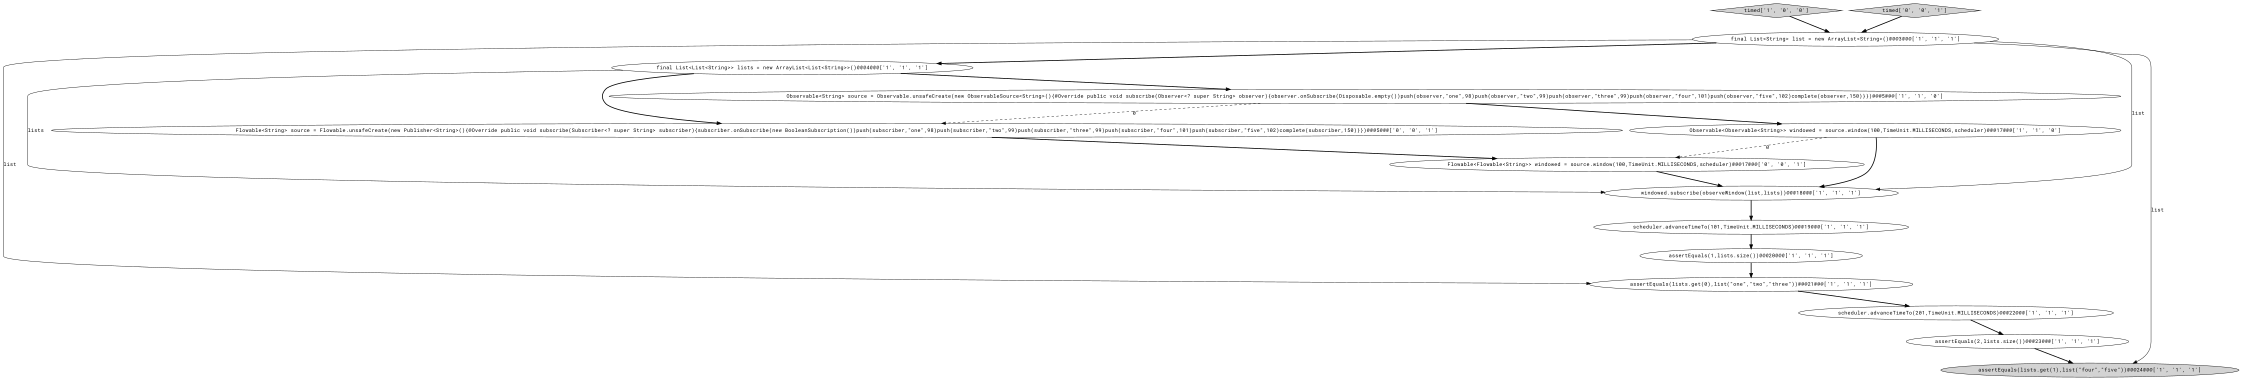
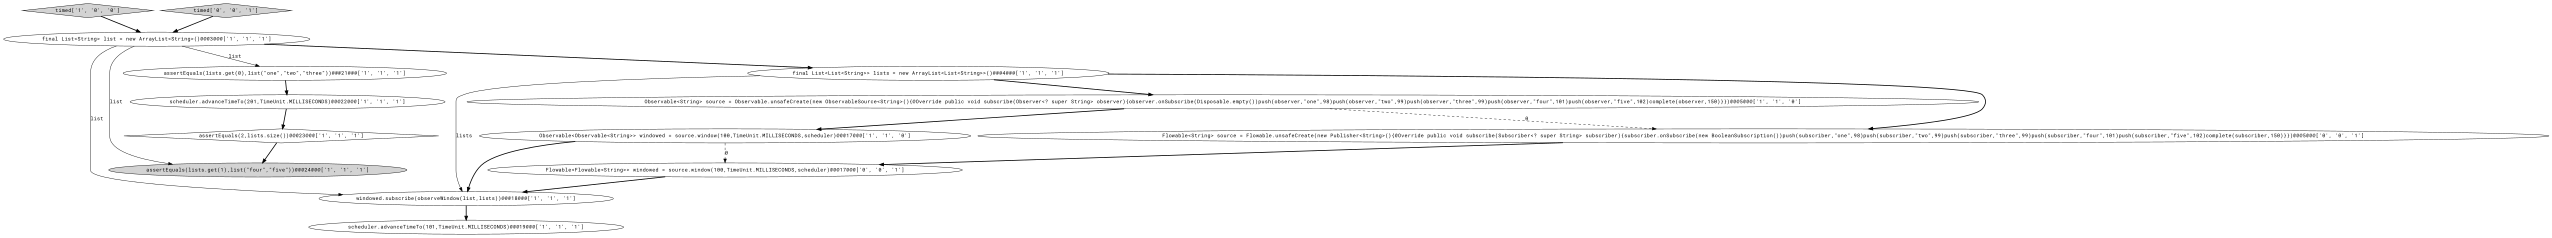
(1751, 256) -> none
(2017, 342) -> (281, 136)
